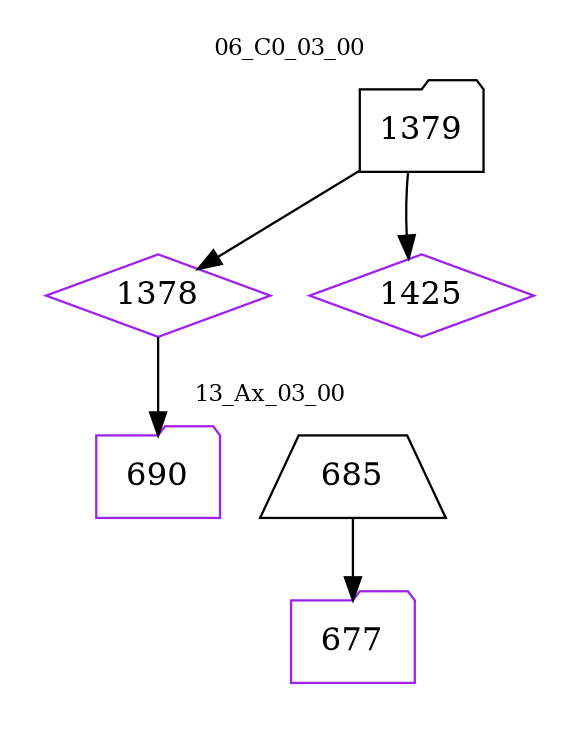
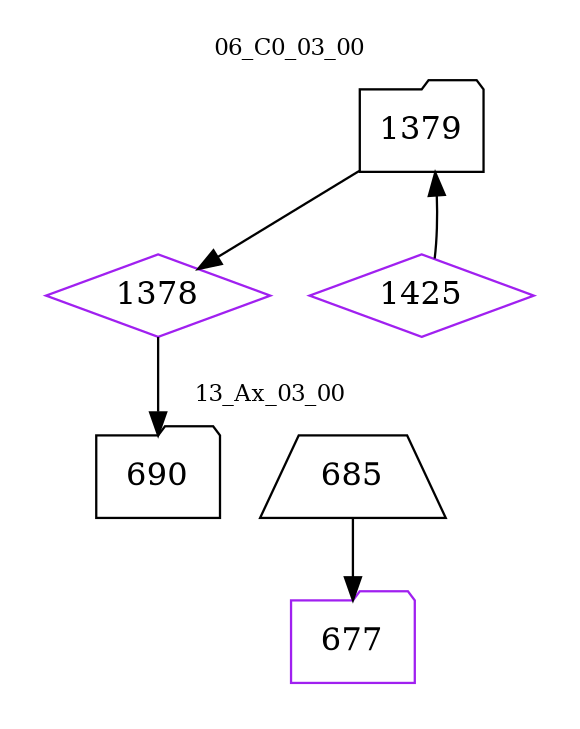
(406, 204) -> (437, 227)
(158, 477) -> (158, 477)
